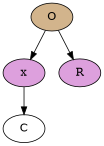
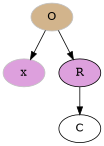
(52, 17) -> (52, 17)
(24, 73) -> (24, 73)
(24, 97) -> (80, 97)
